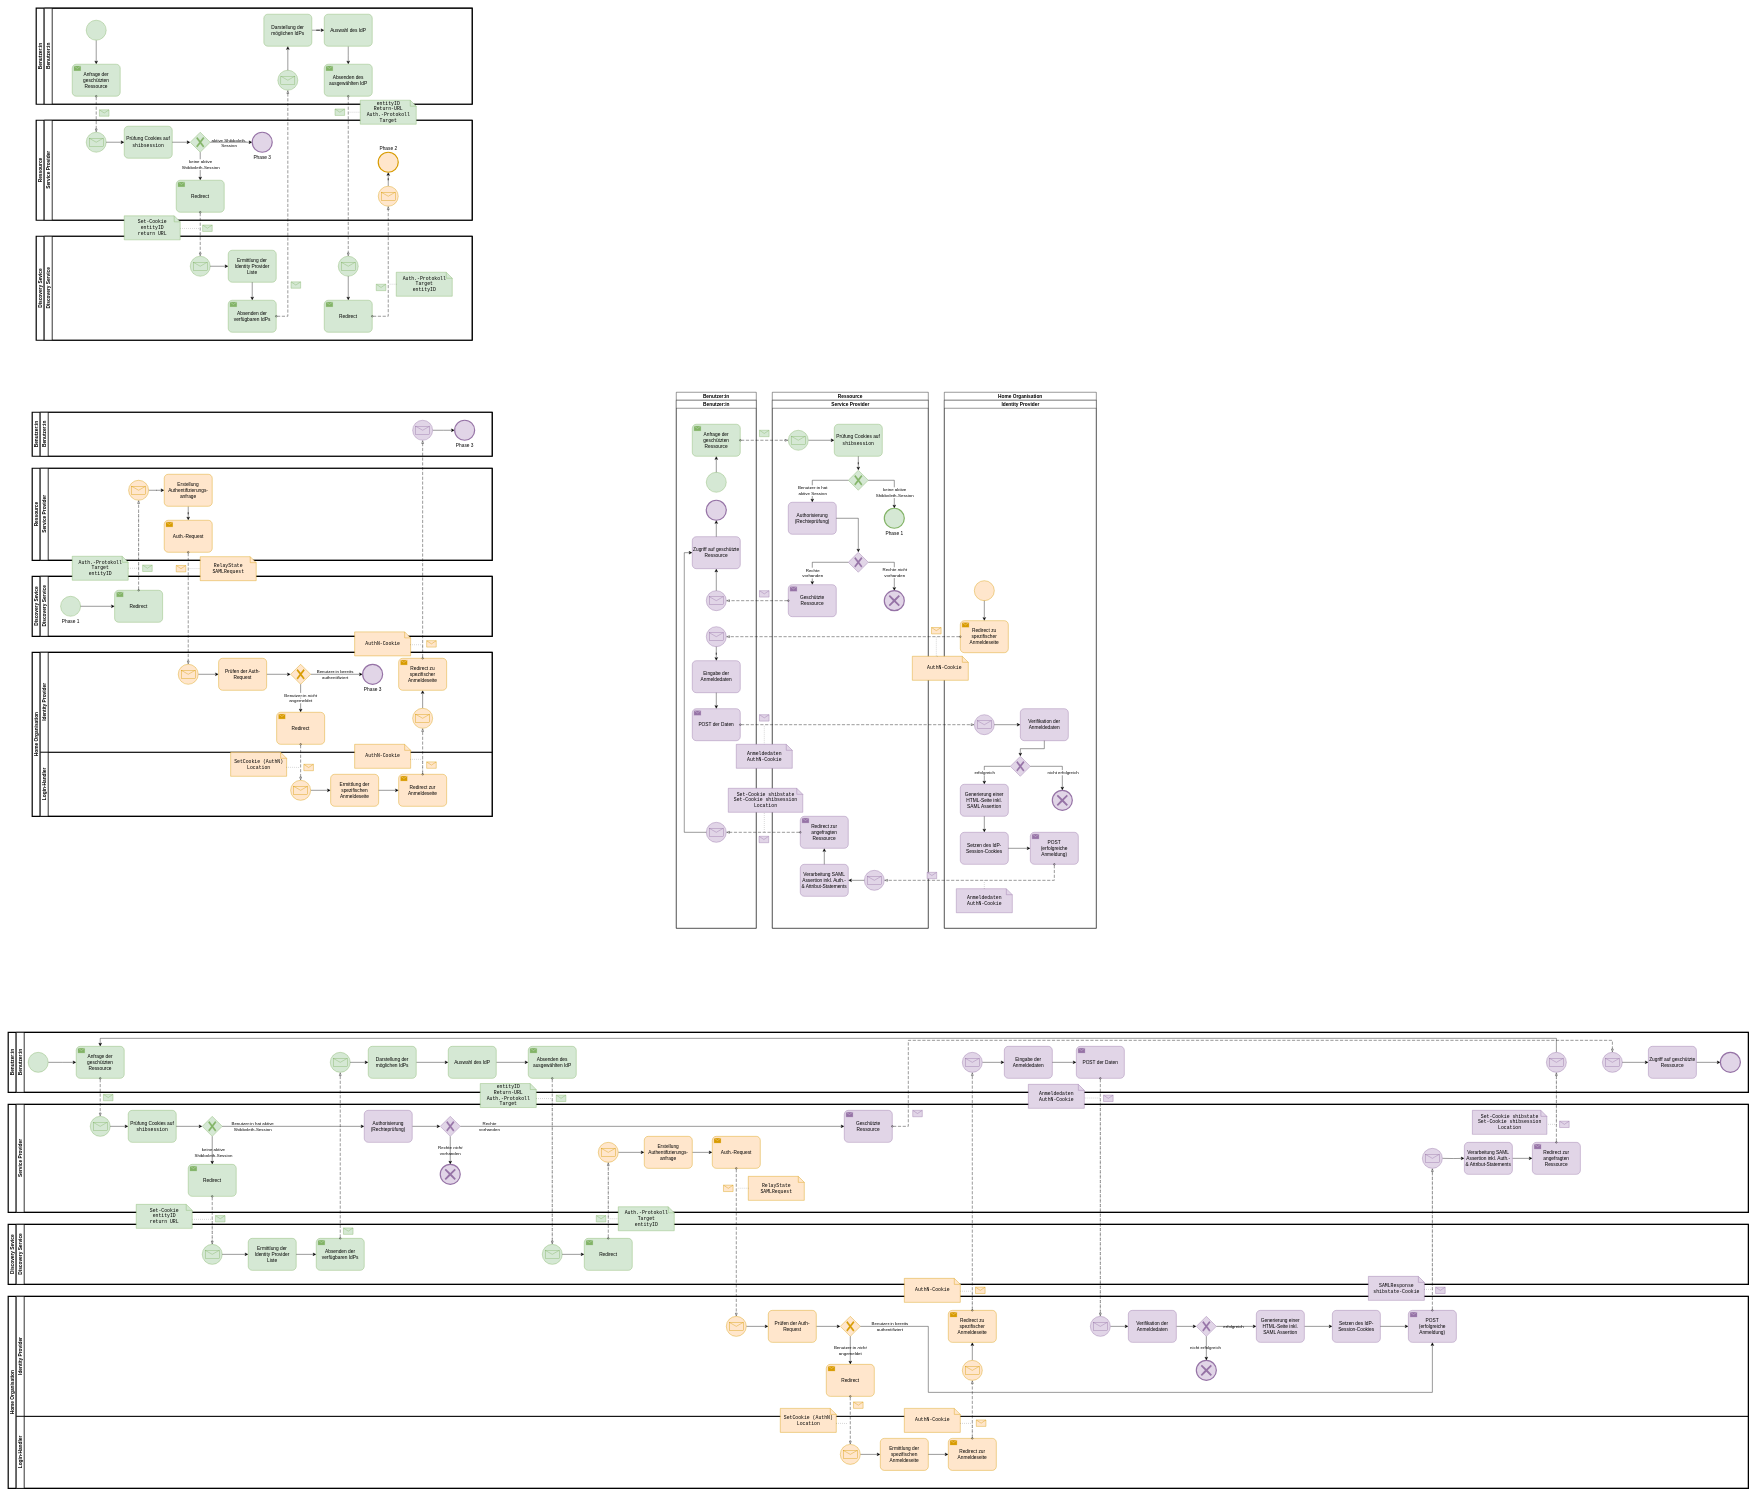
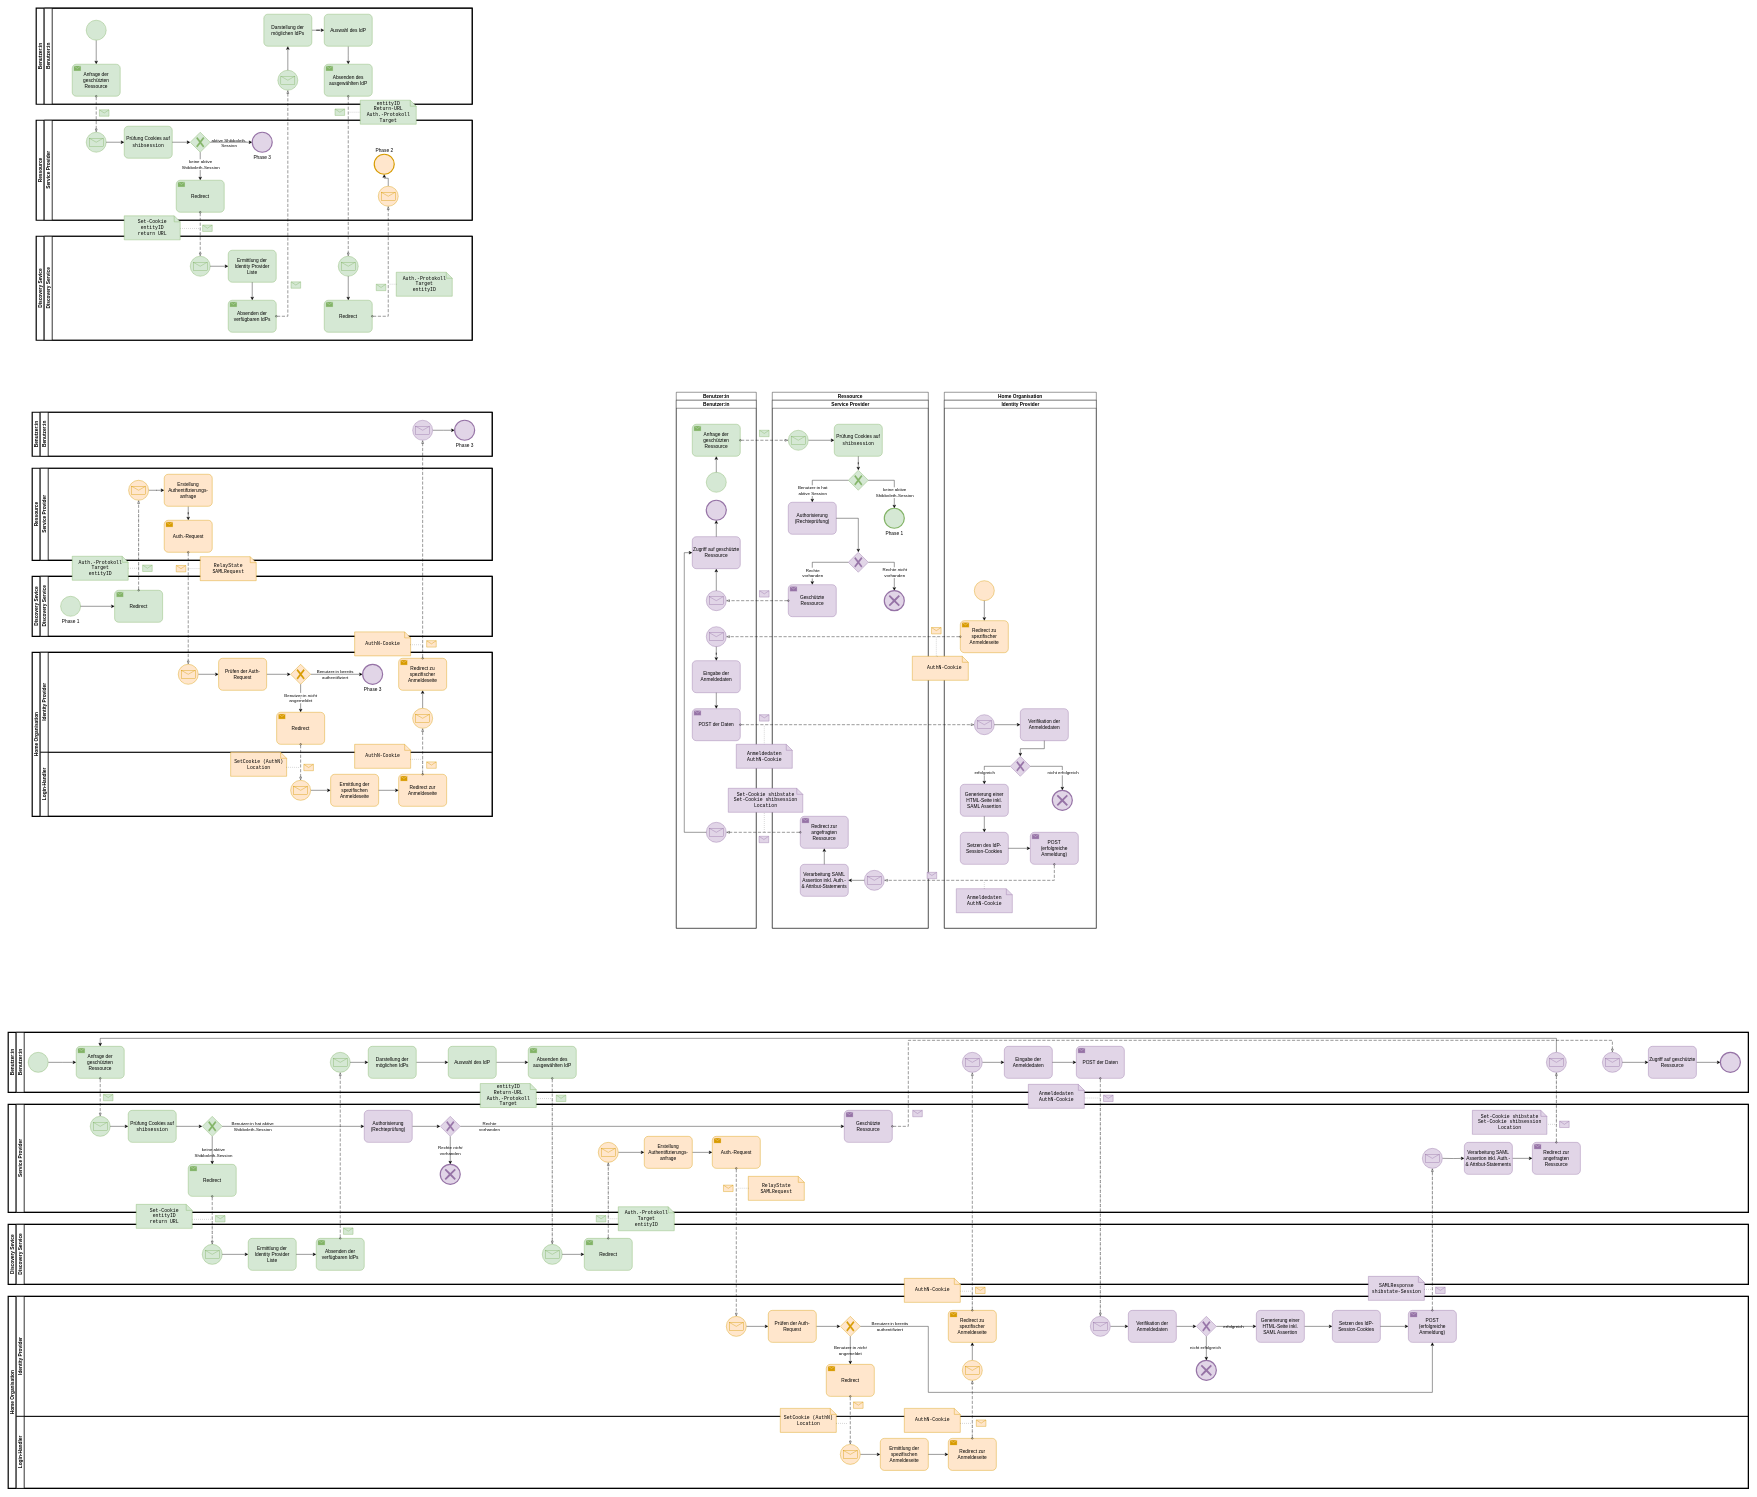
(388, 162) -> (384, 164)
(1396, 1288) -> (1396, 1288)
